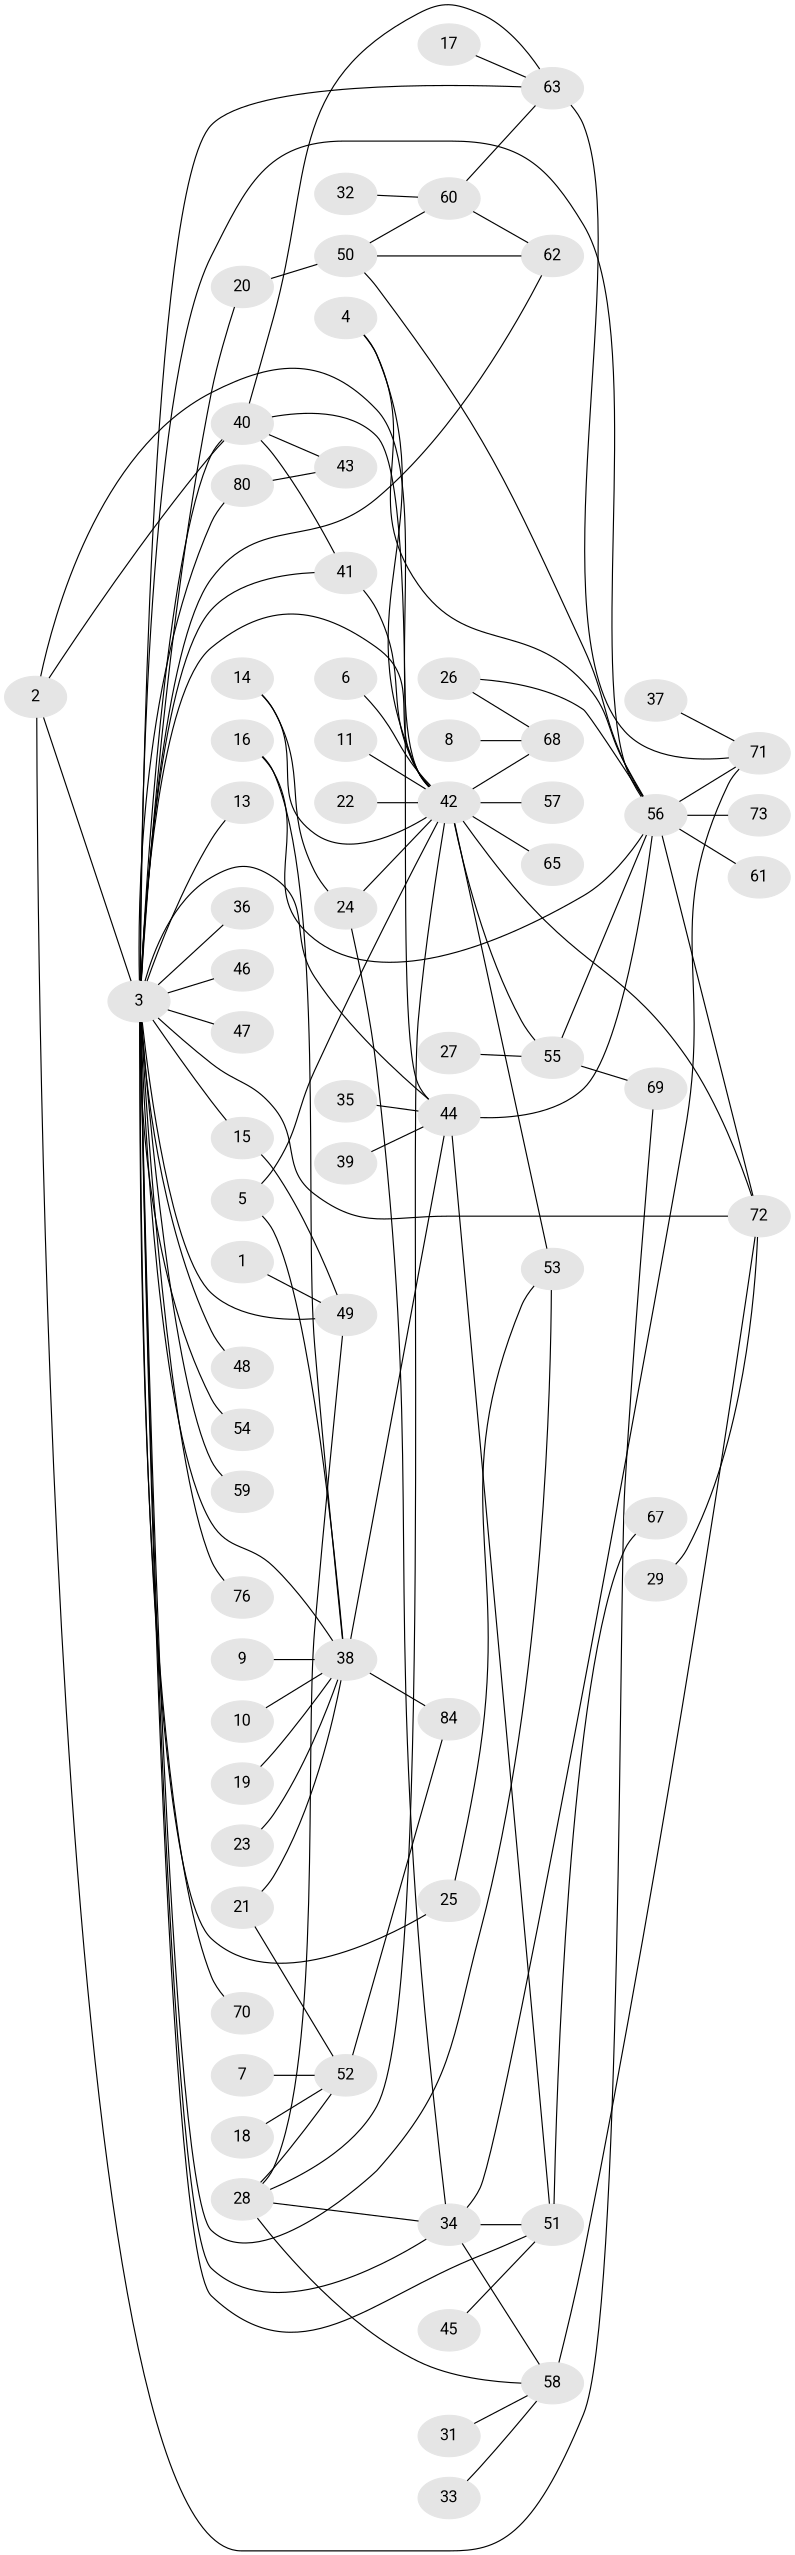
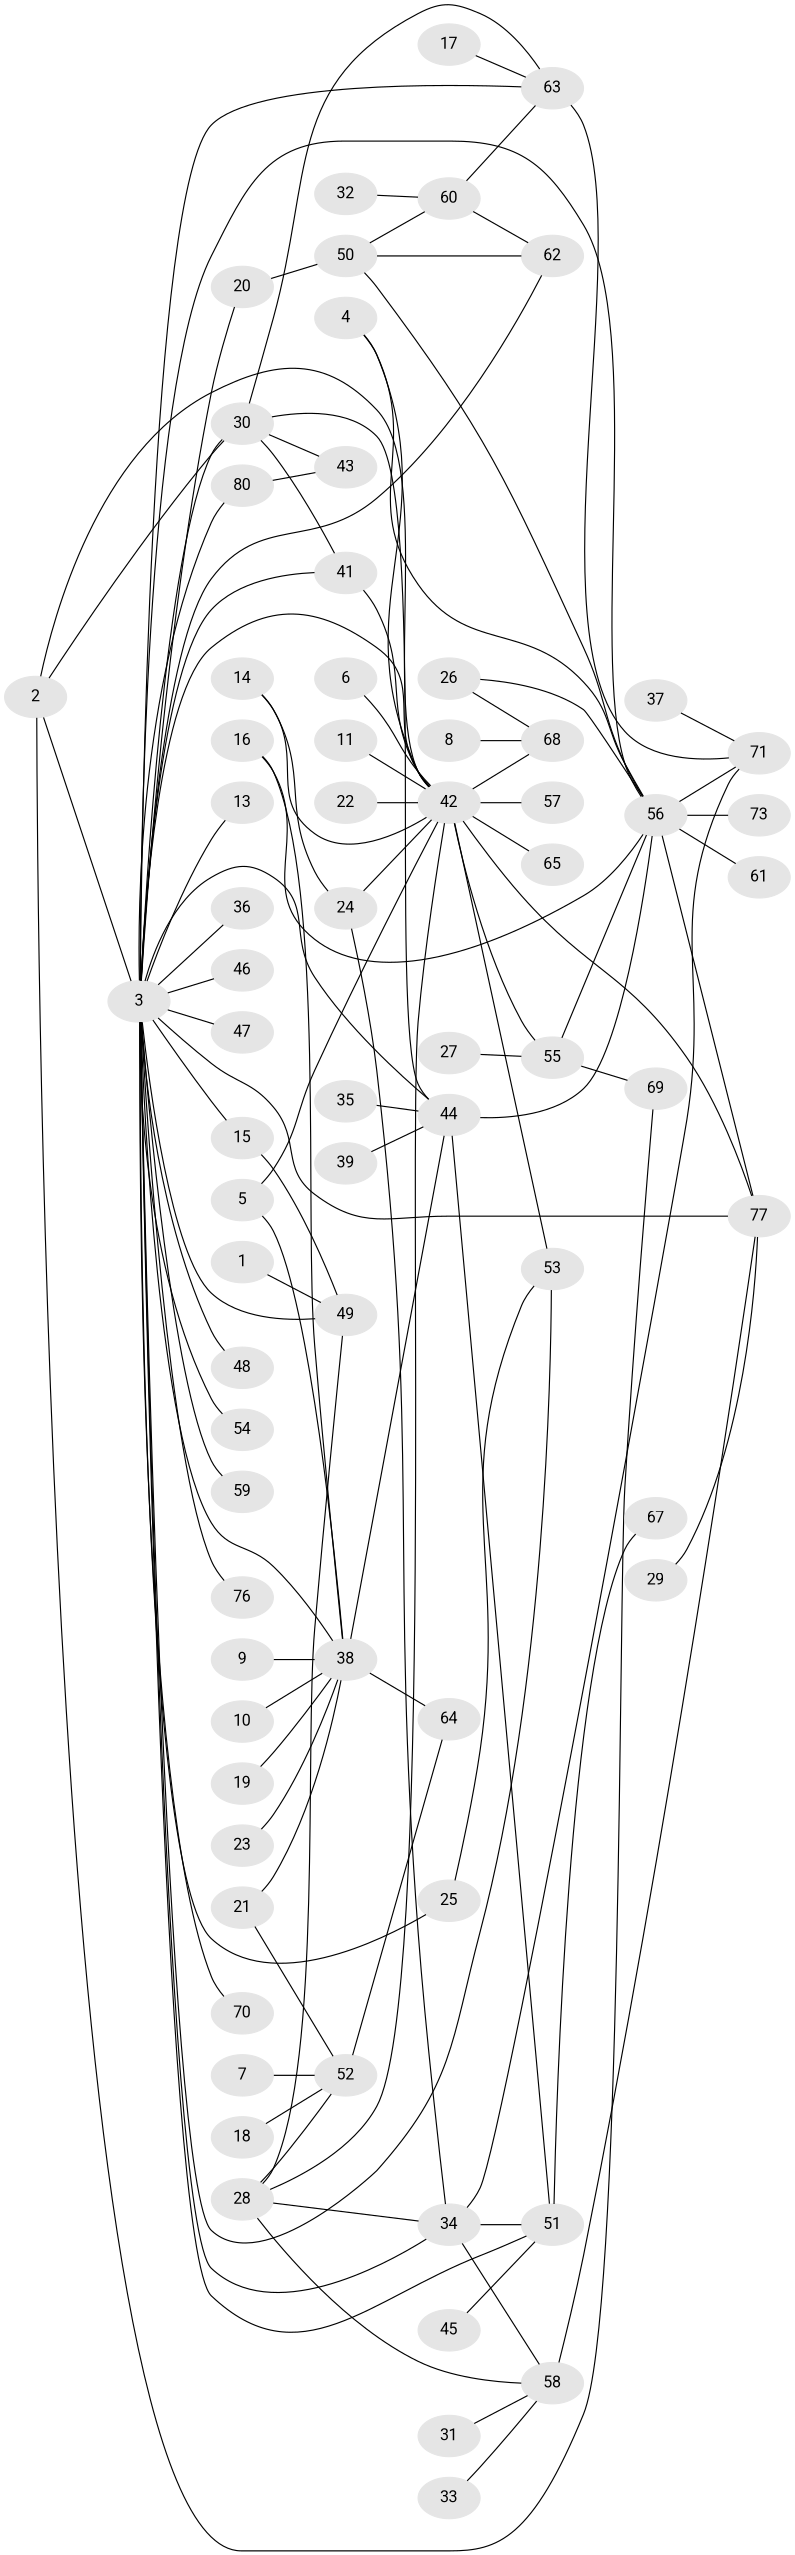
(242, 424) -> (242, 424)
(759, 1216) -> (759, 1216)
(449, 1719) -> (449, 1719)
